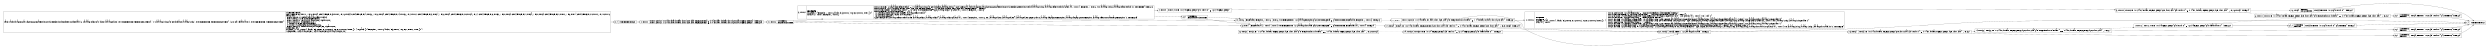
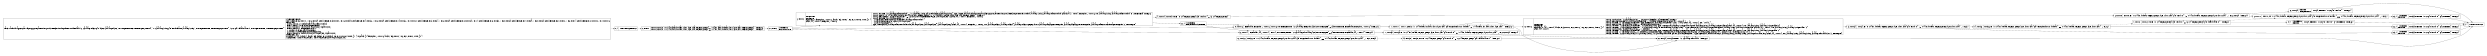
(628, 22) -> (628, 29)
(785, 23) -> (785, 29)
(1779, 32) -> (1844, 27)
